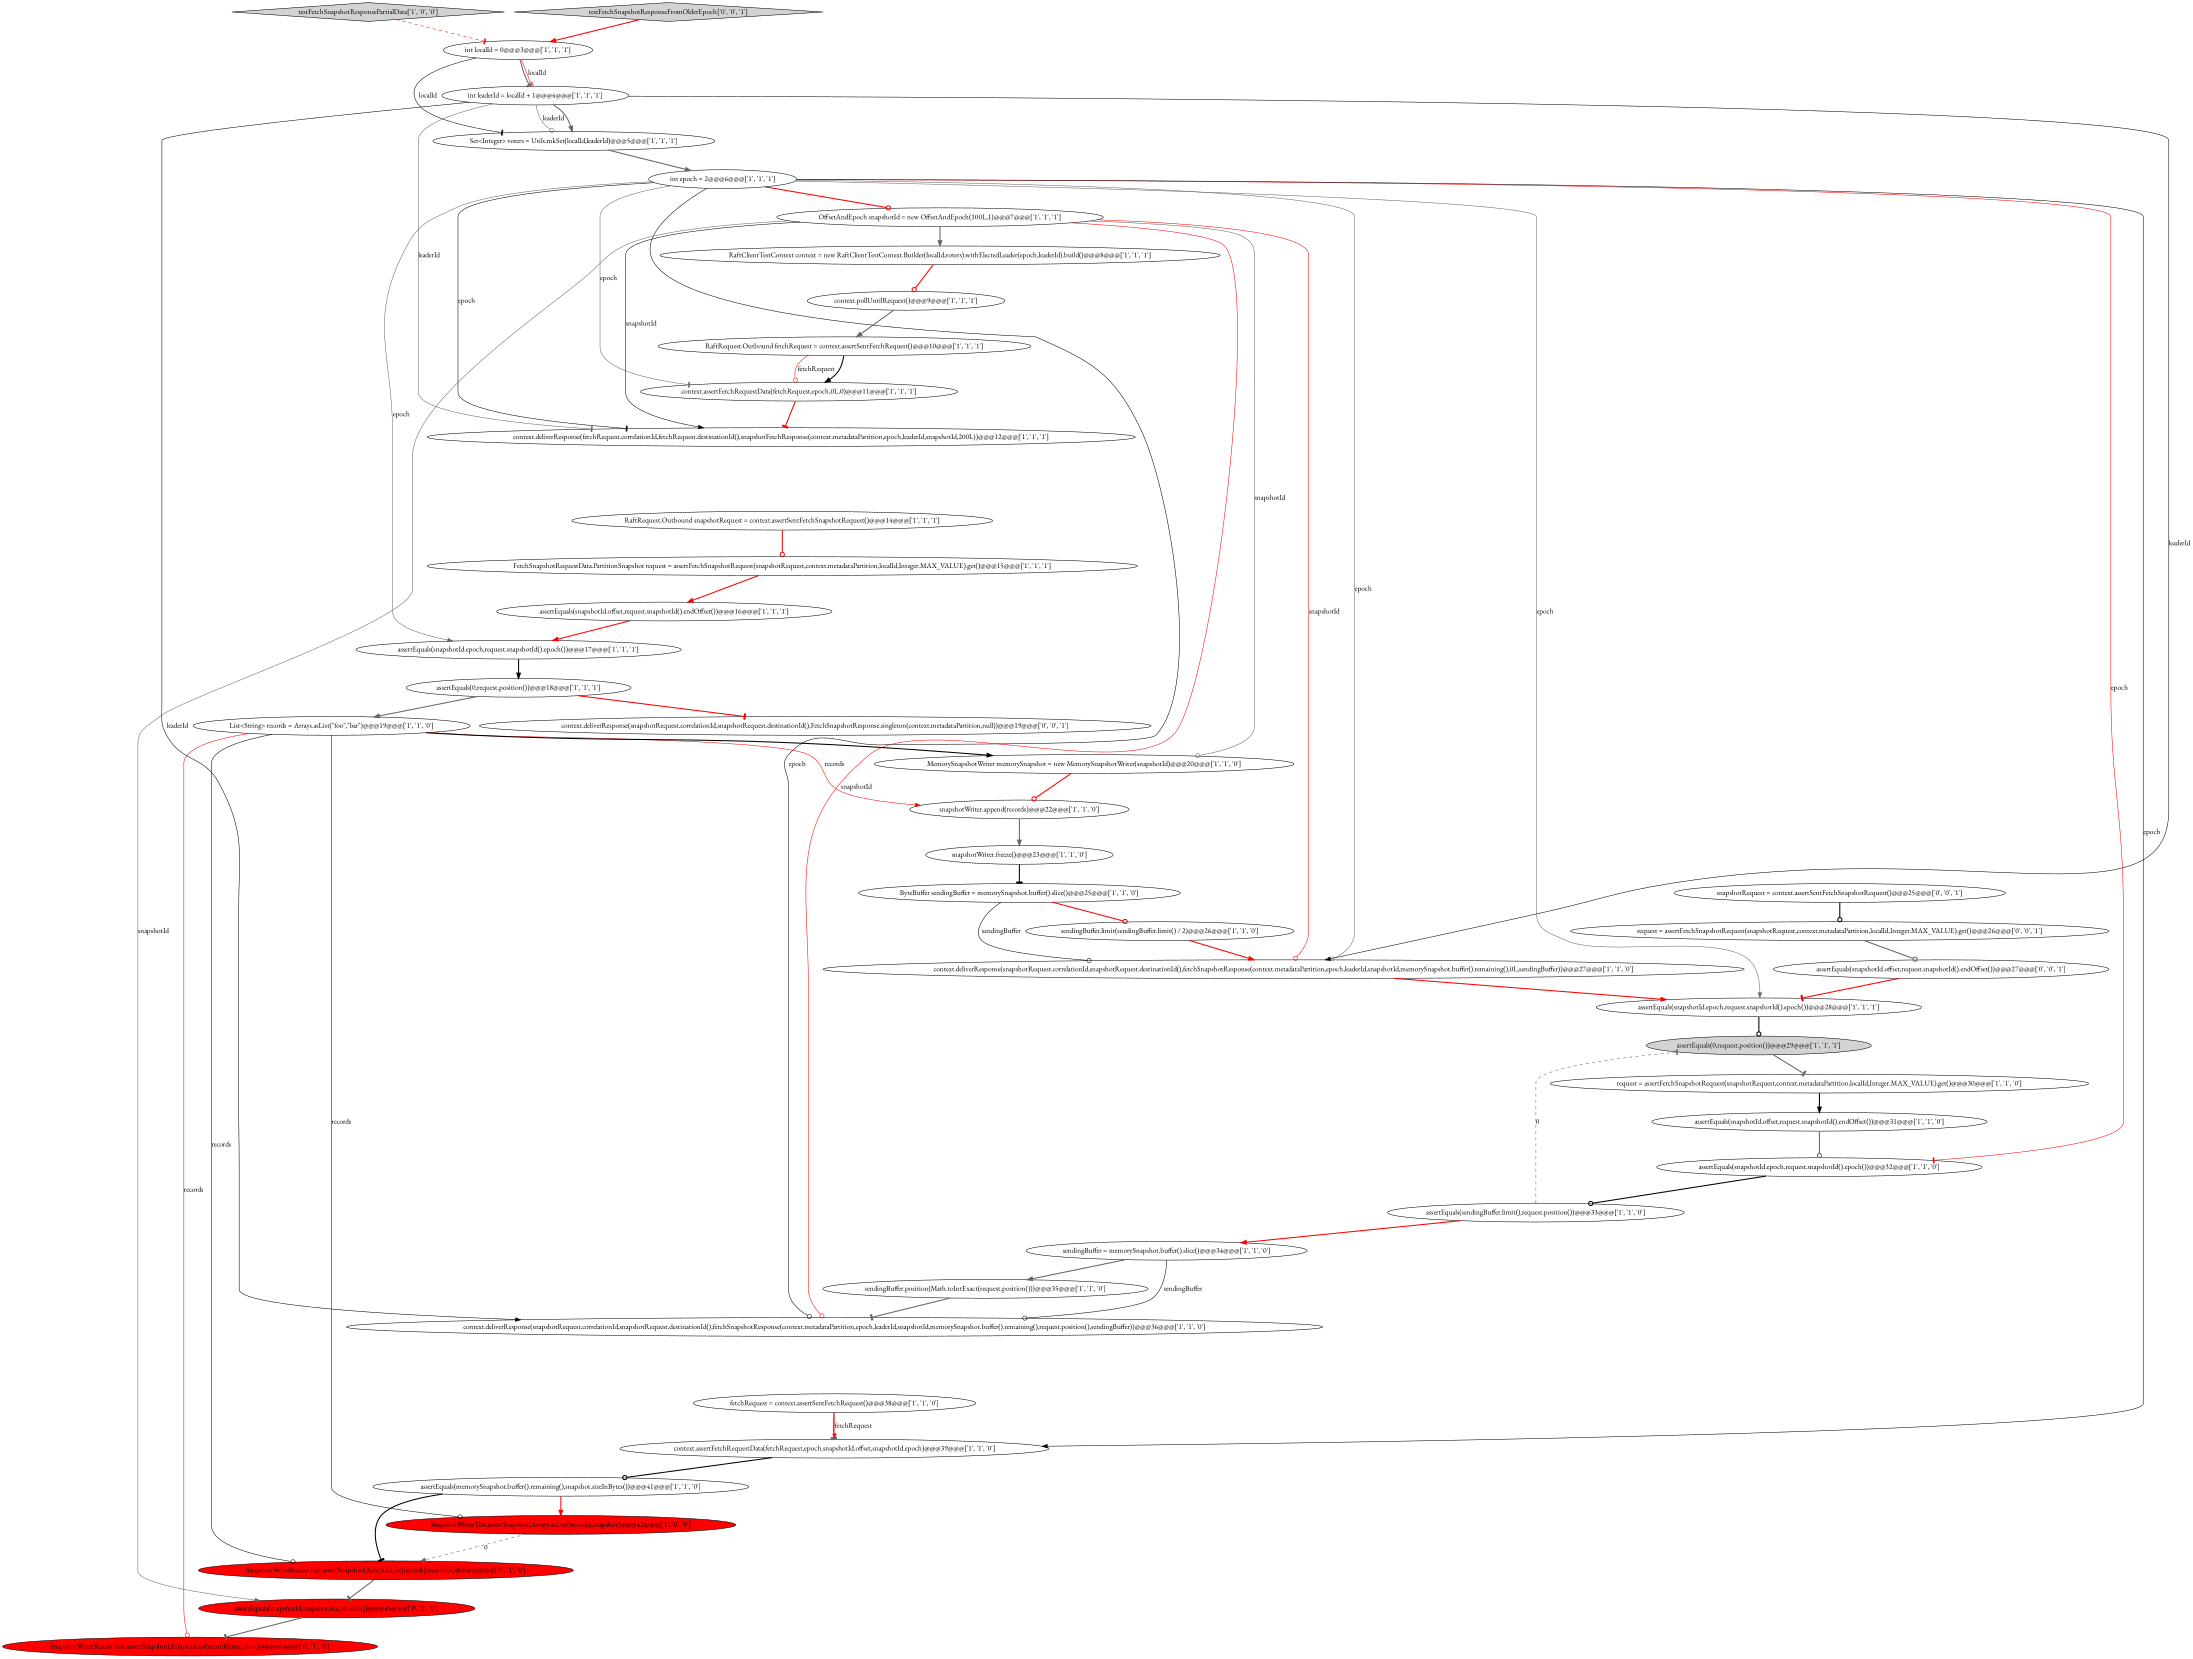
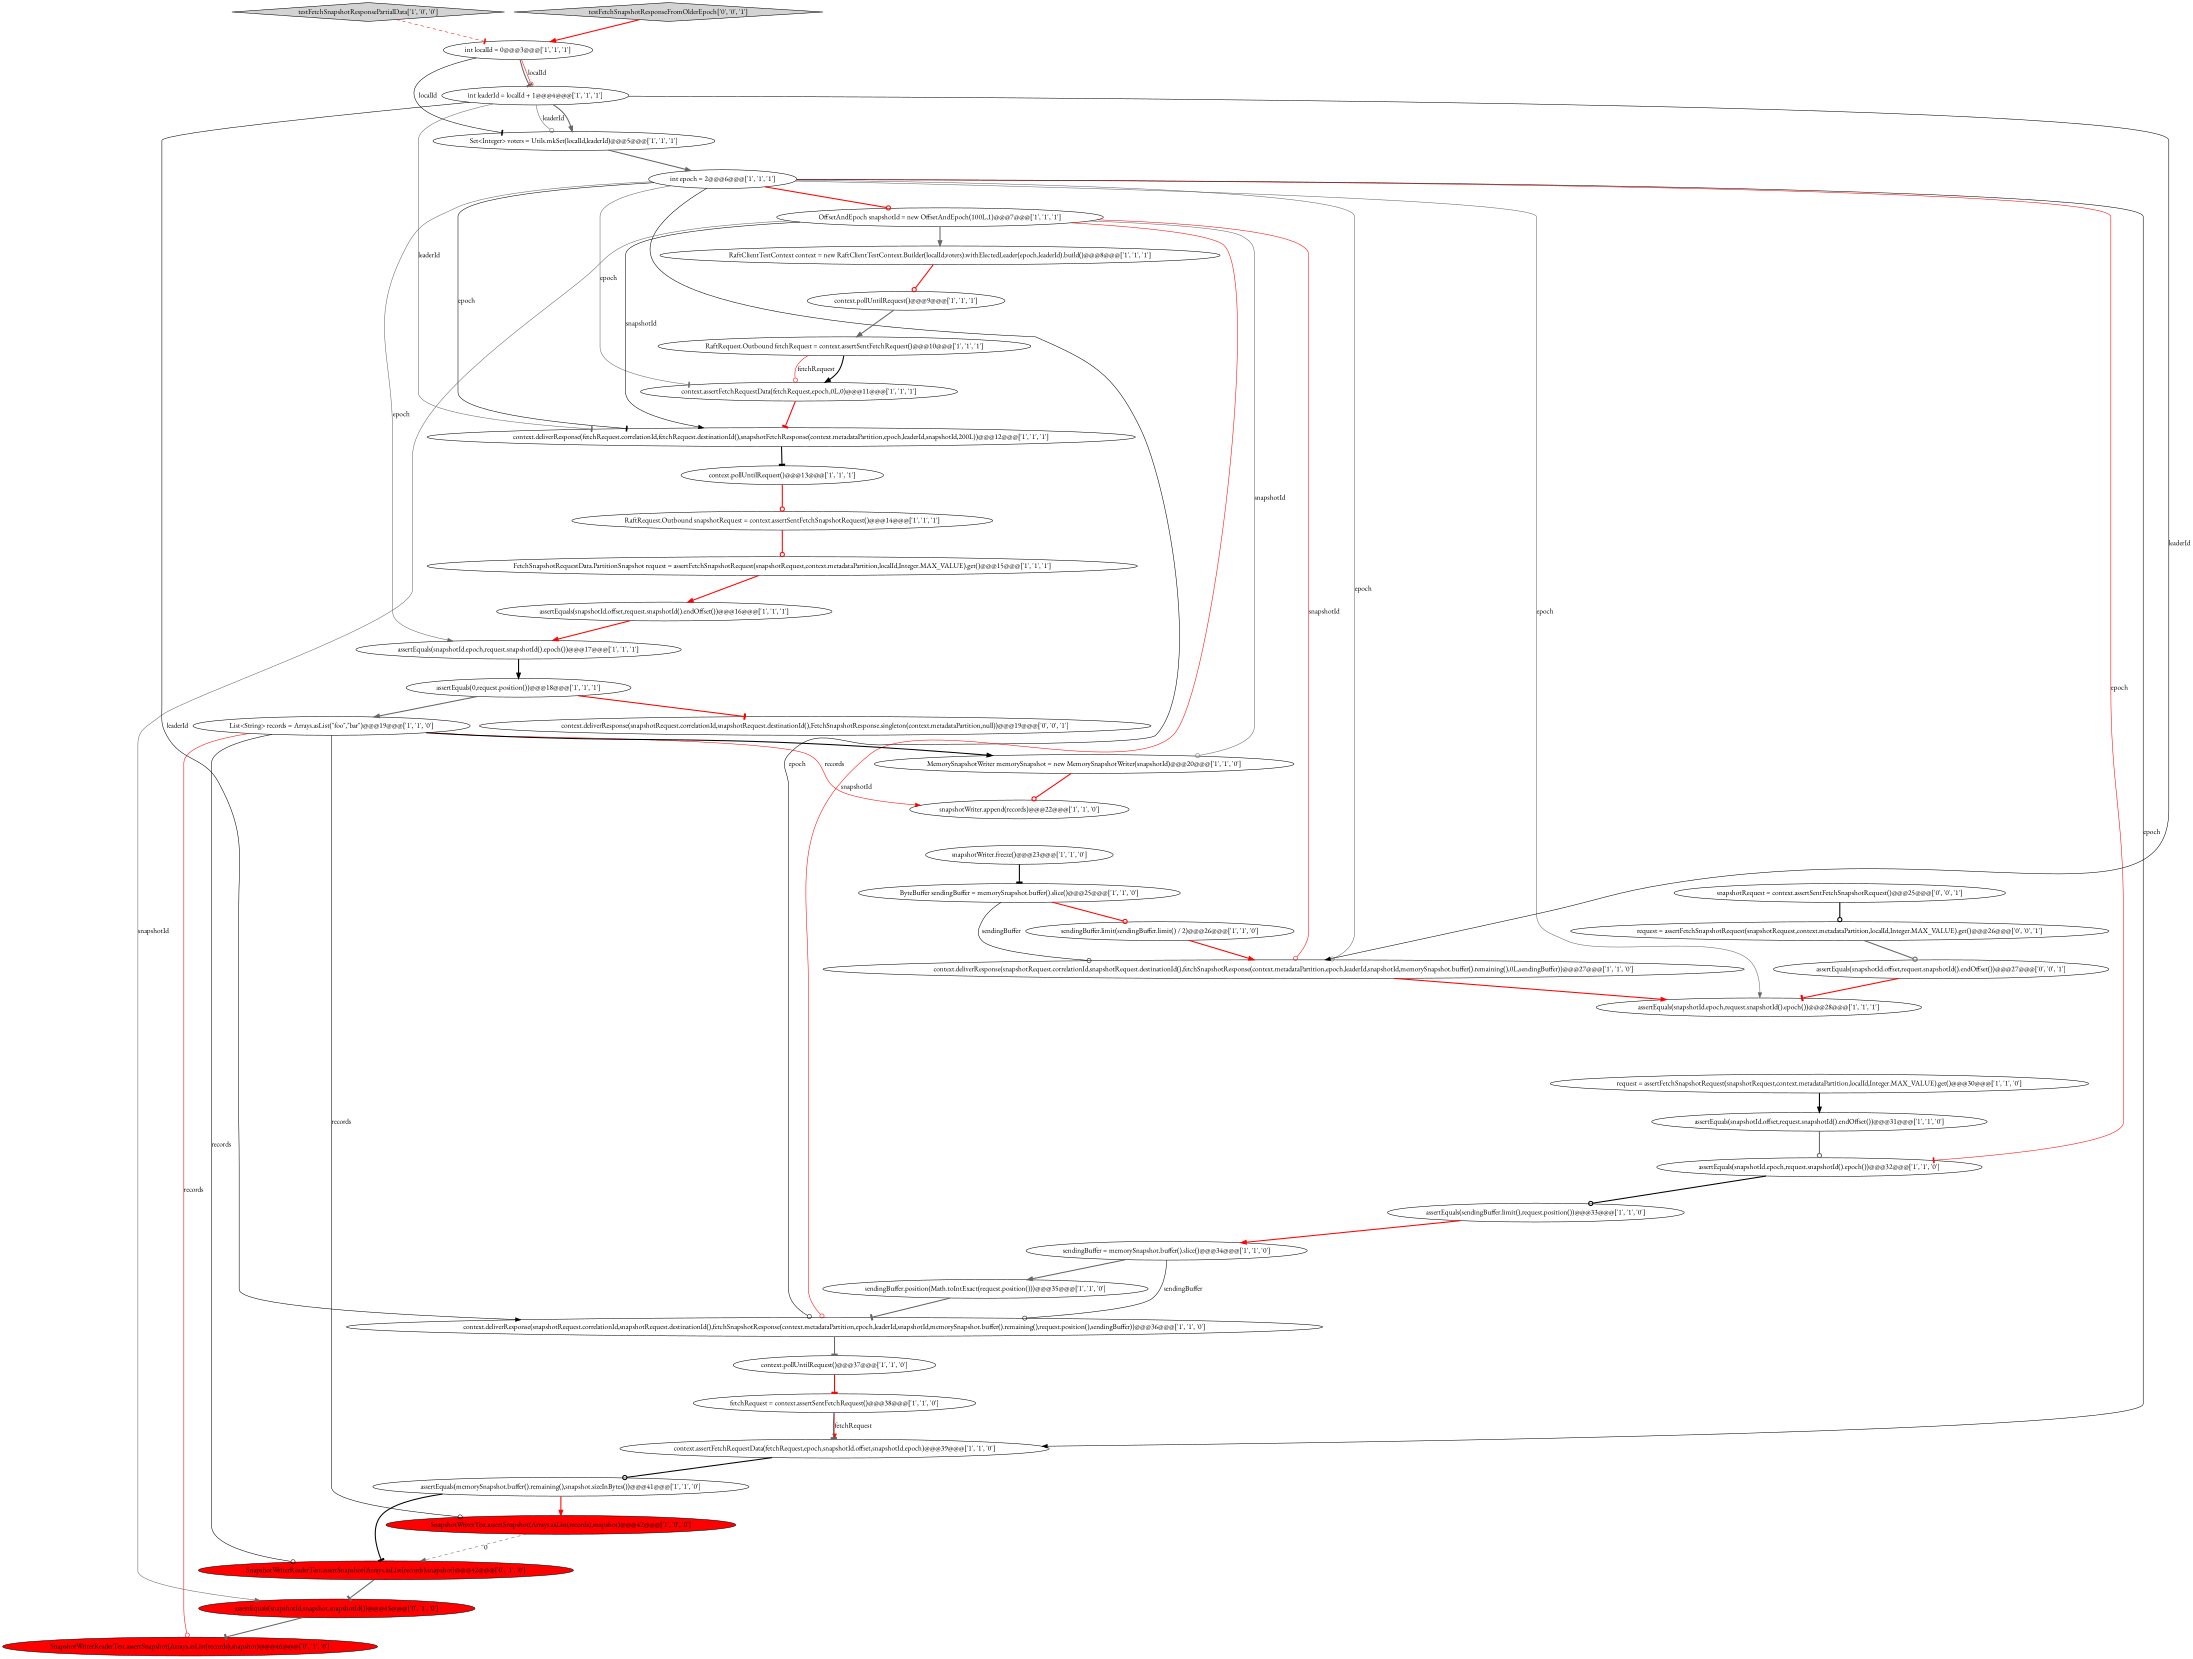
none -> (782, 475)
(1019, 830) -> none
(1759, 1045) -> none
none -> (835, 1365)
